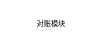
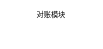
(51, 24) -> (51, 15)
